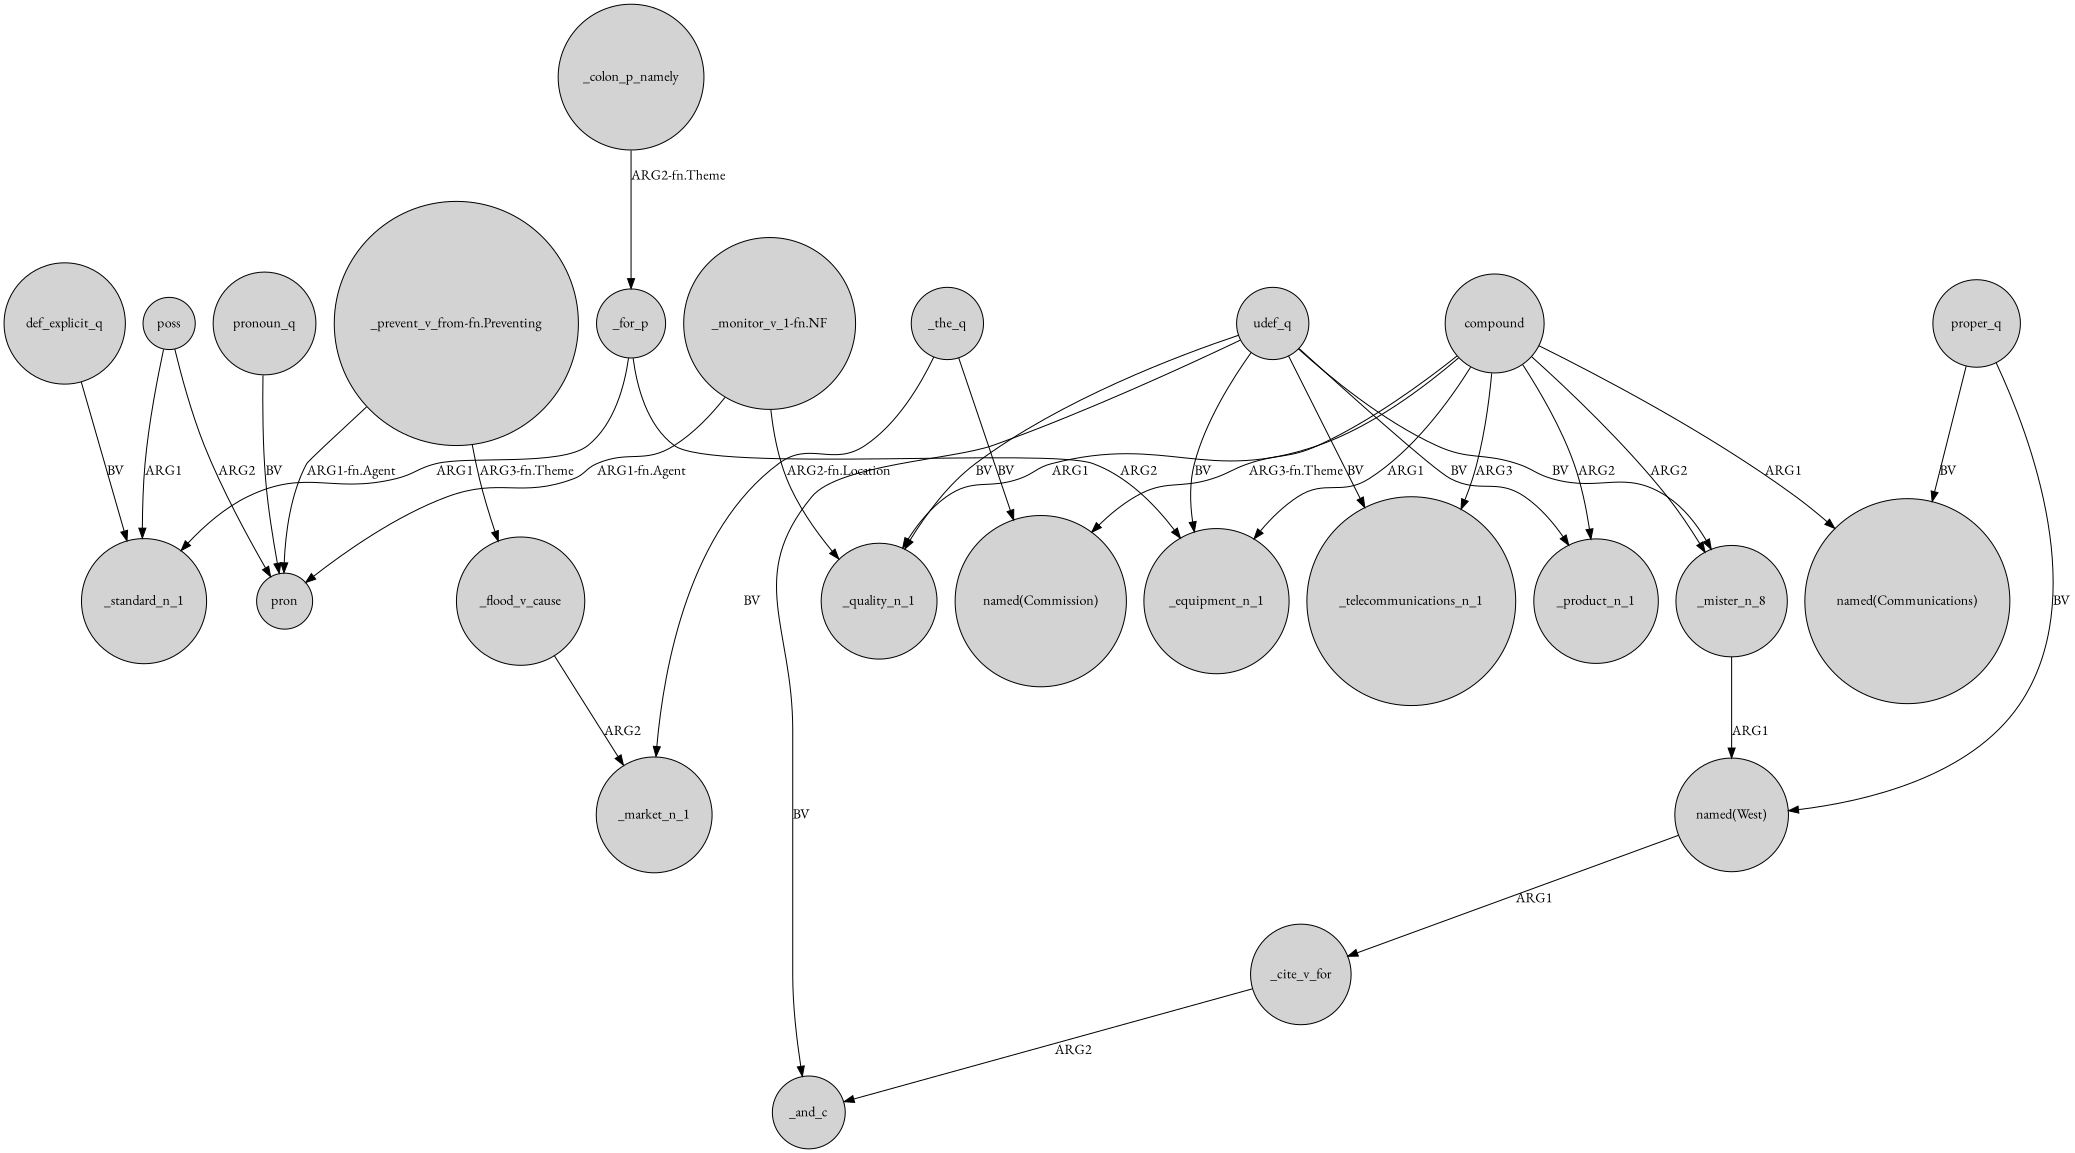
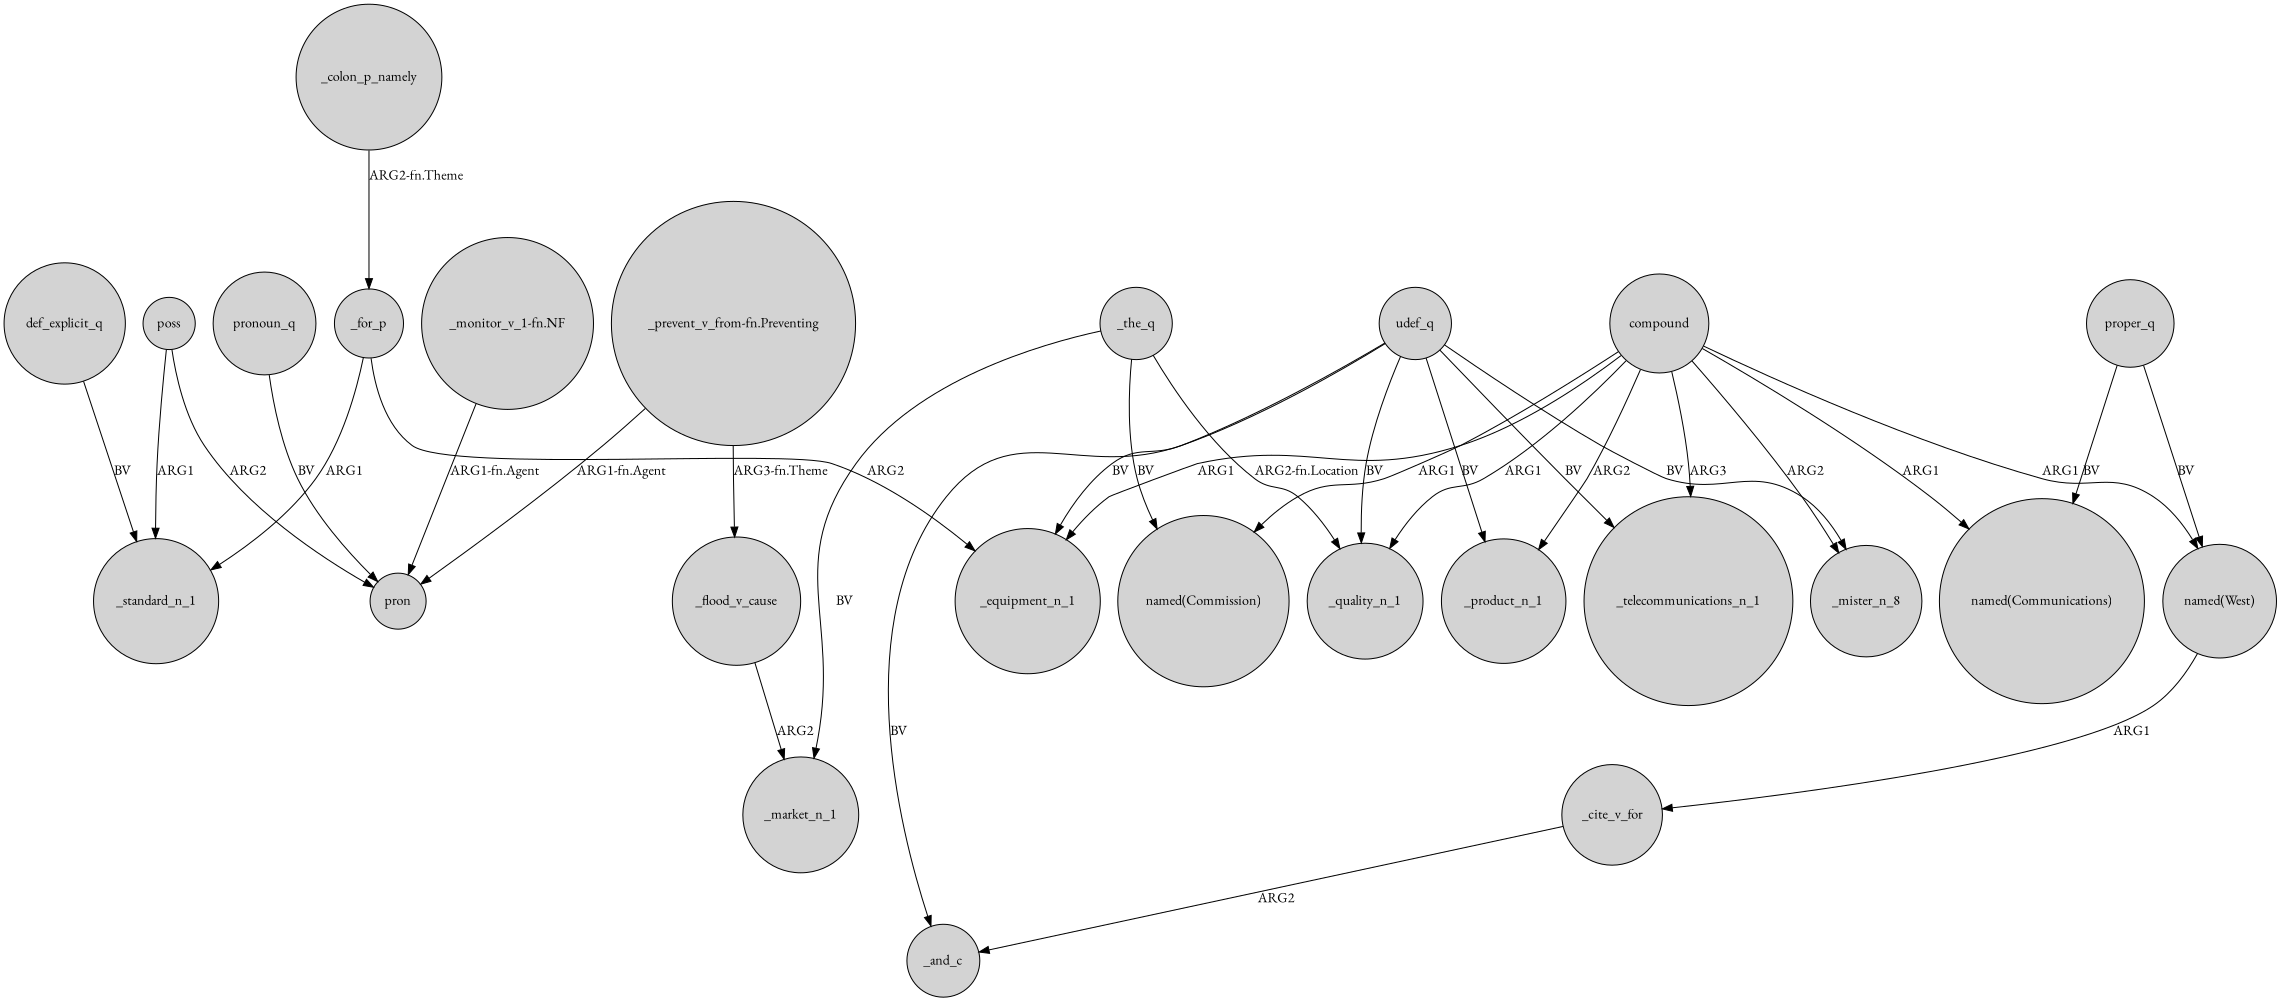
(1296, 471) -> (1437, 471)
(790, 486) -> (1238, 465)
(1732, 702) -> (1951, 450)
